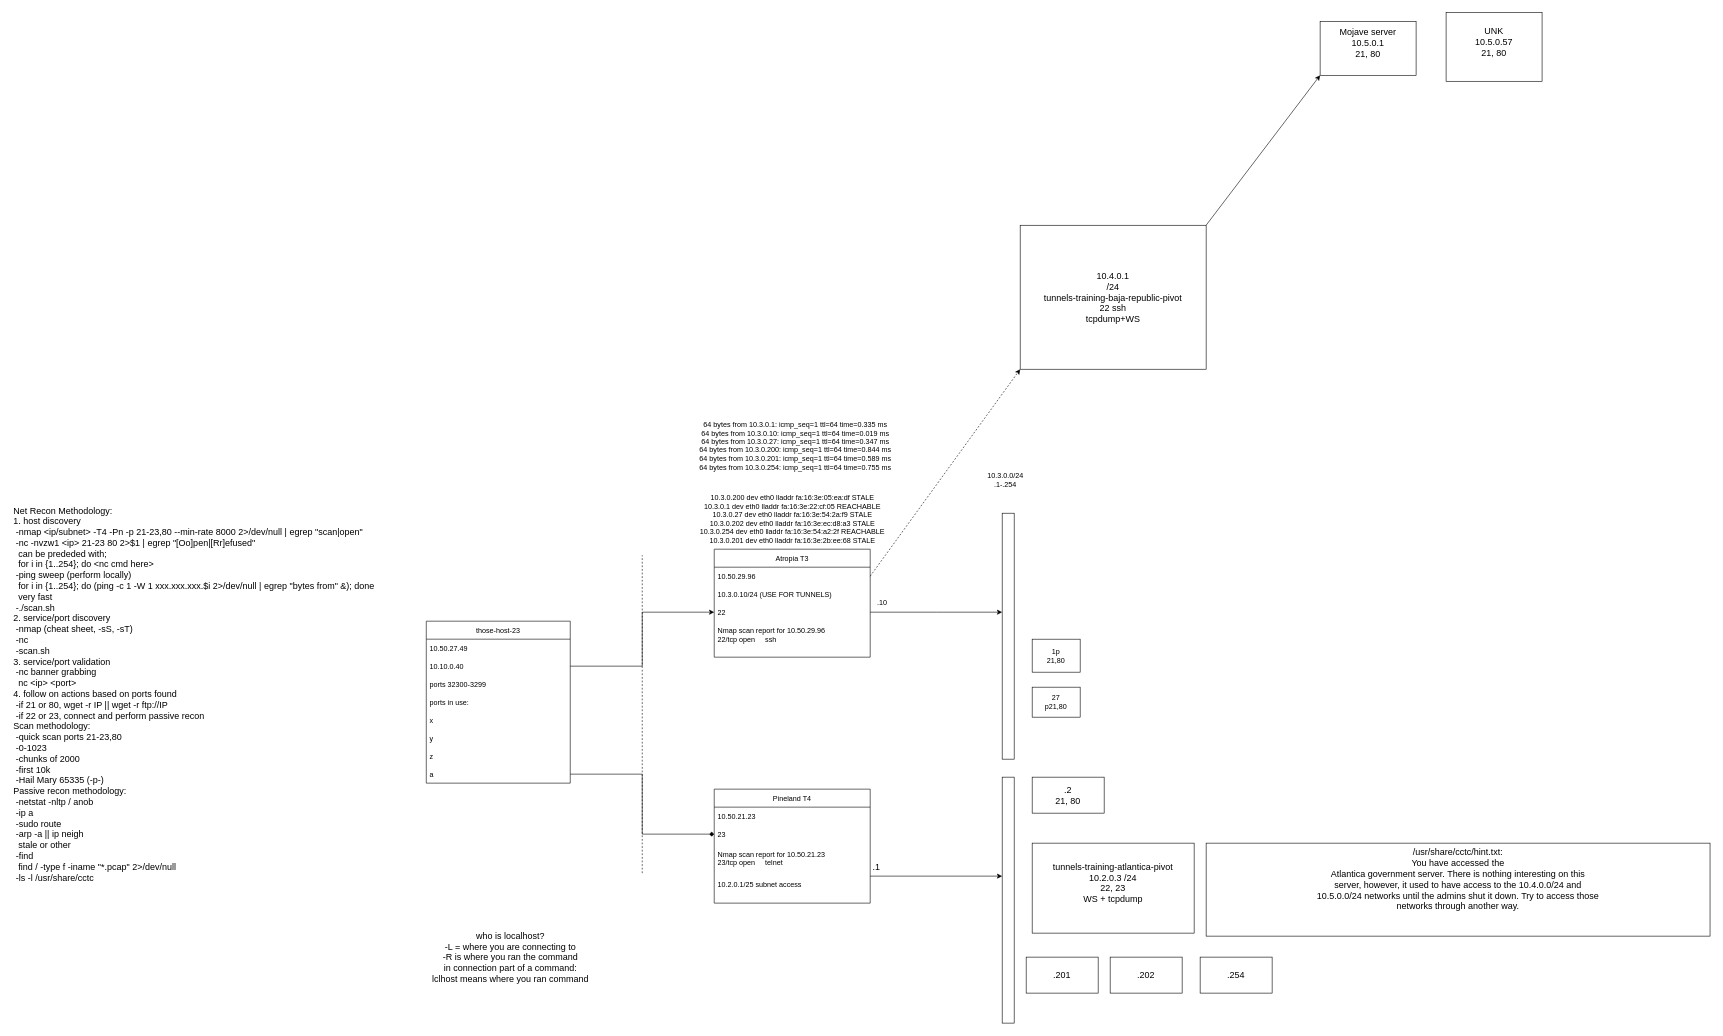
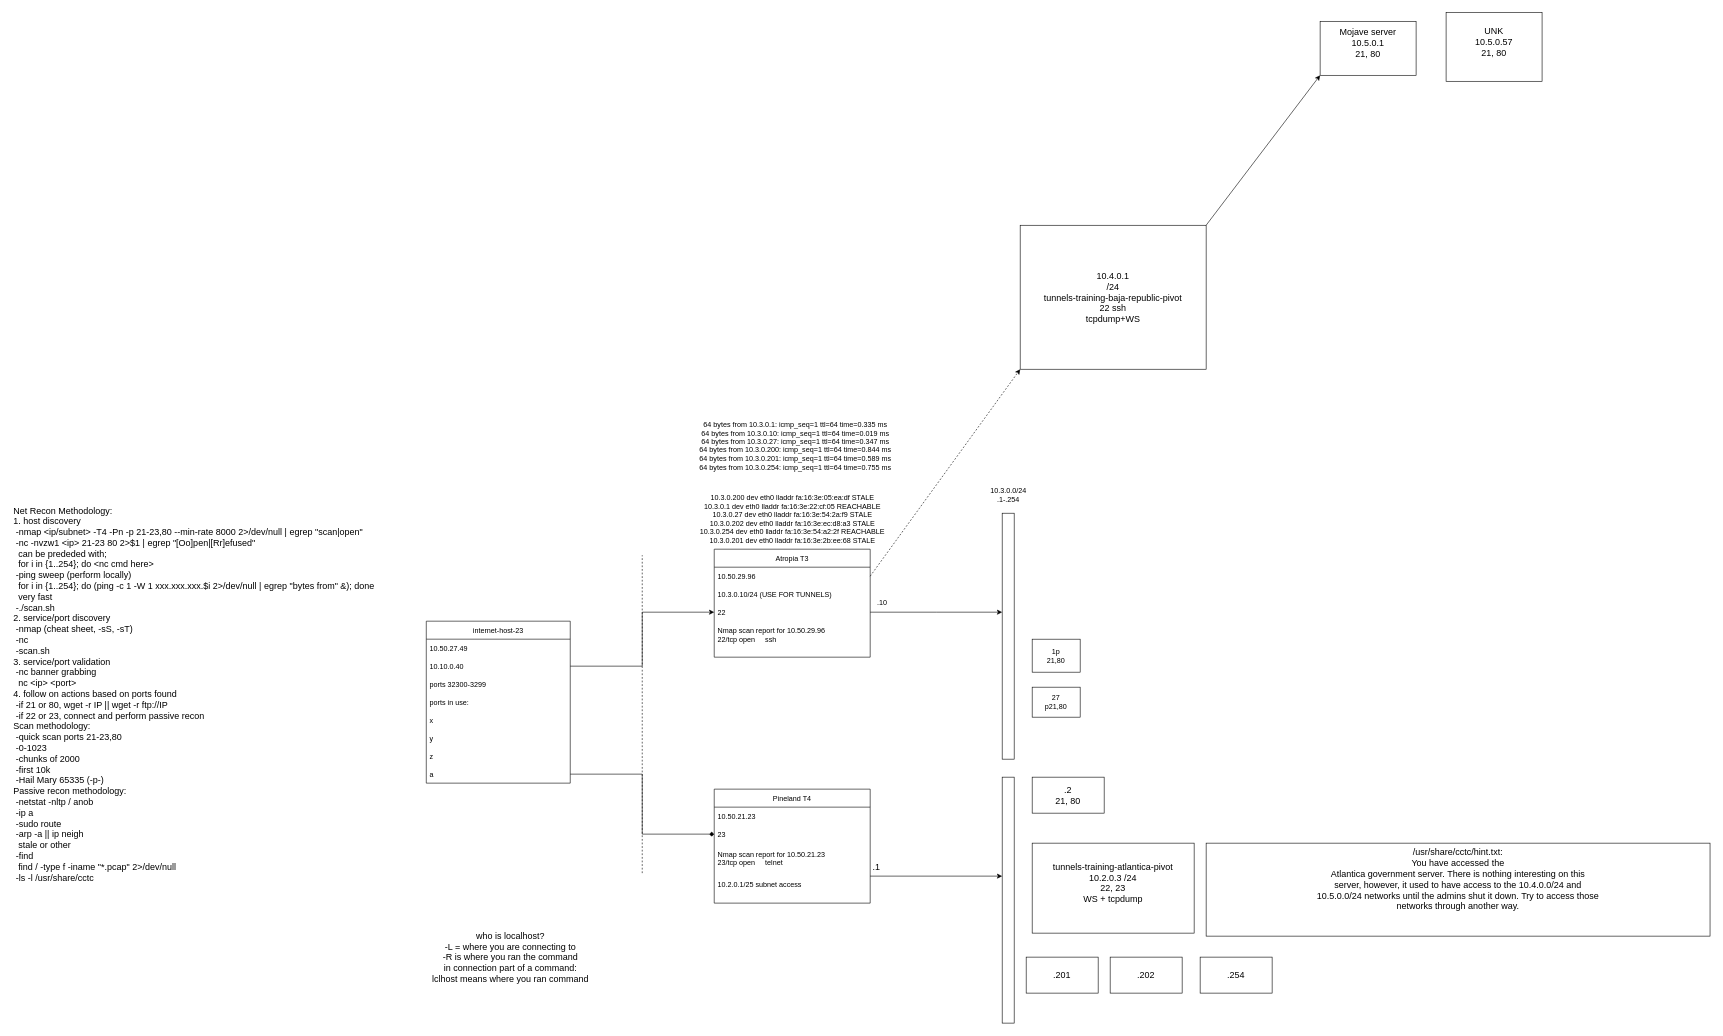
(1005, 480) -> (1008, 495)
(498, 631) -> (498, 631)
